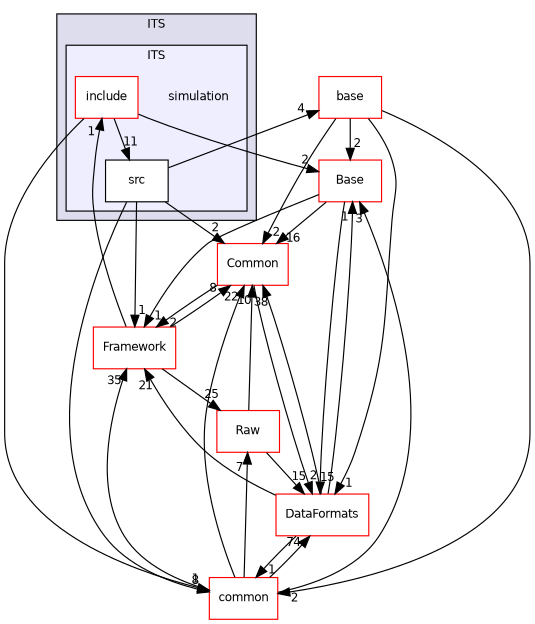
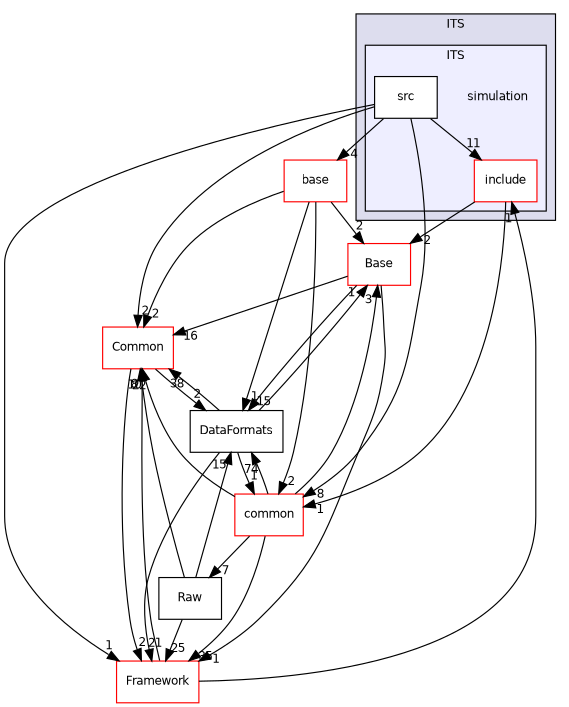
(120, 134) -> (451, 136)
(187, 386) -> (176, 635)
(248, 431) -> (190, 598)
(322, 515) -> (237, 431)
